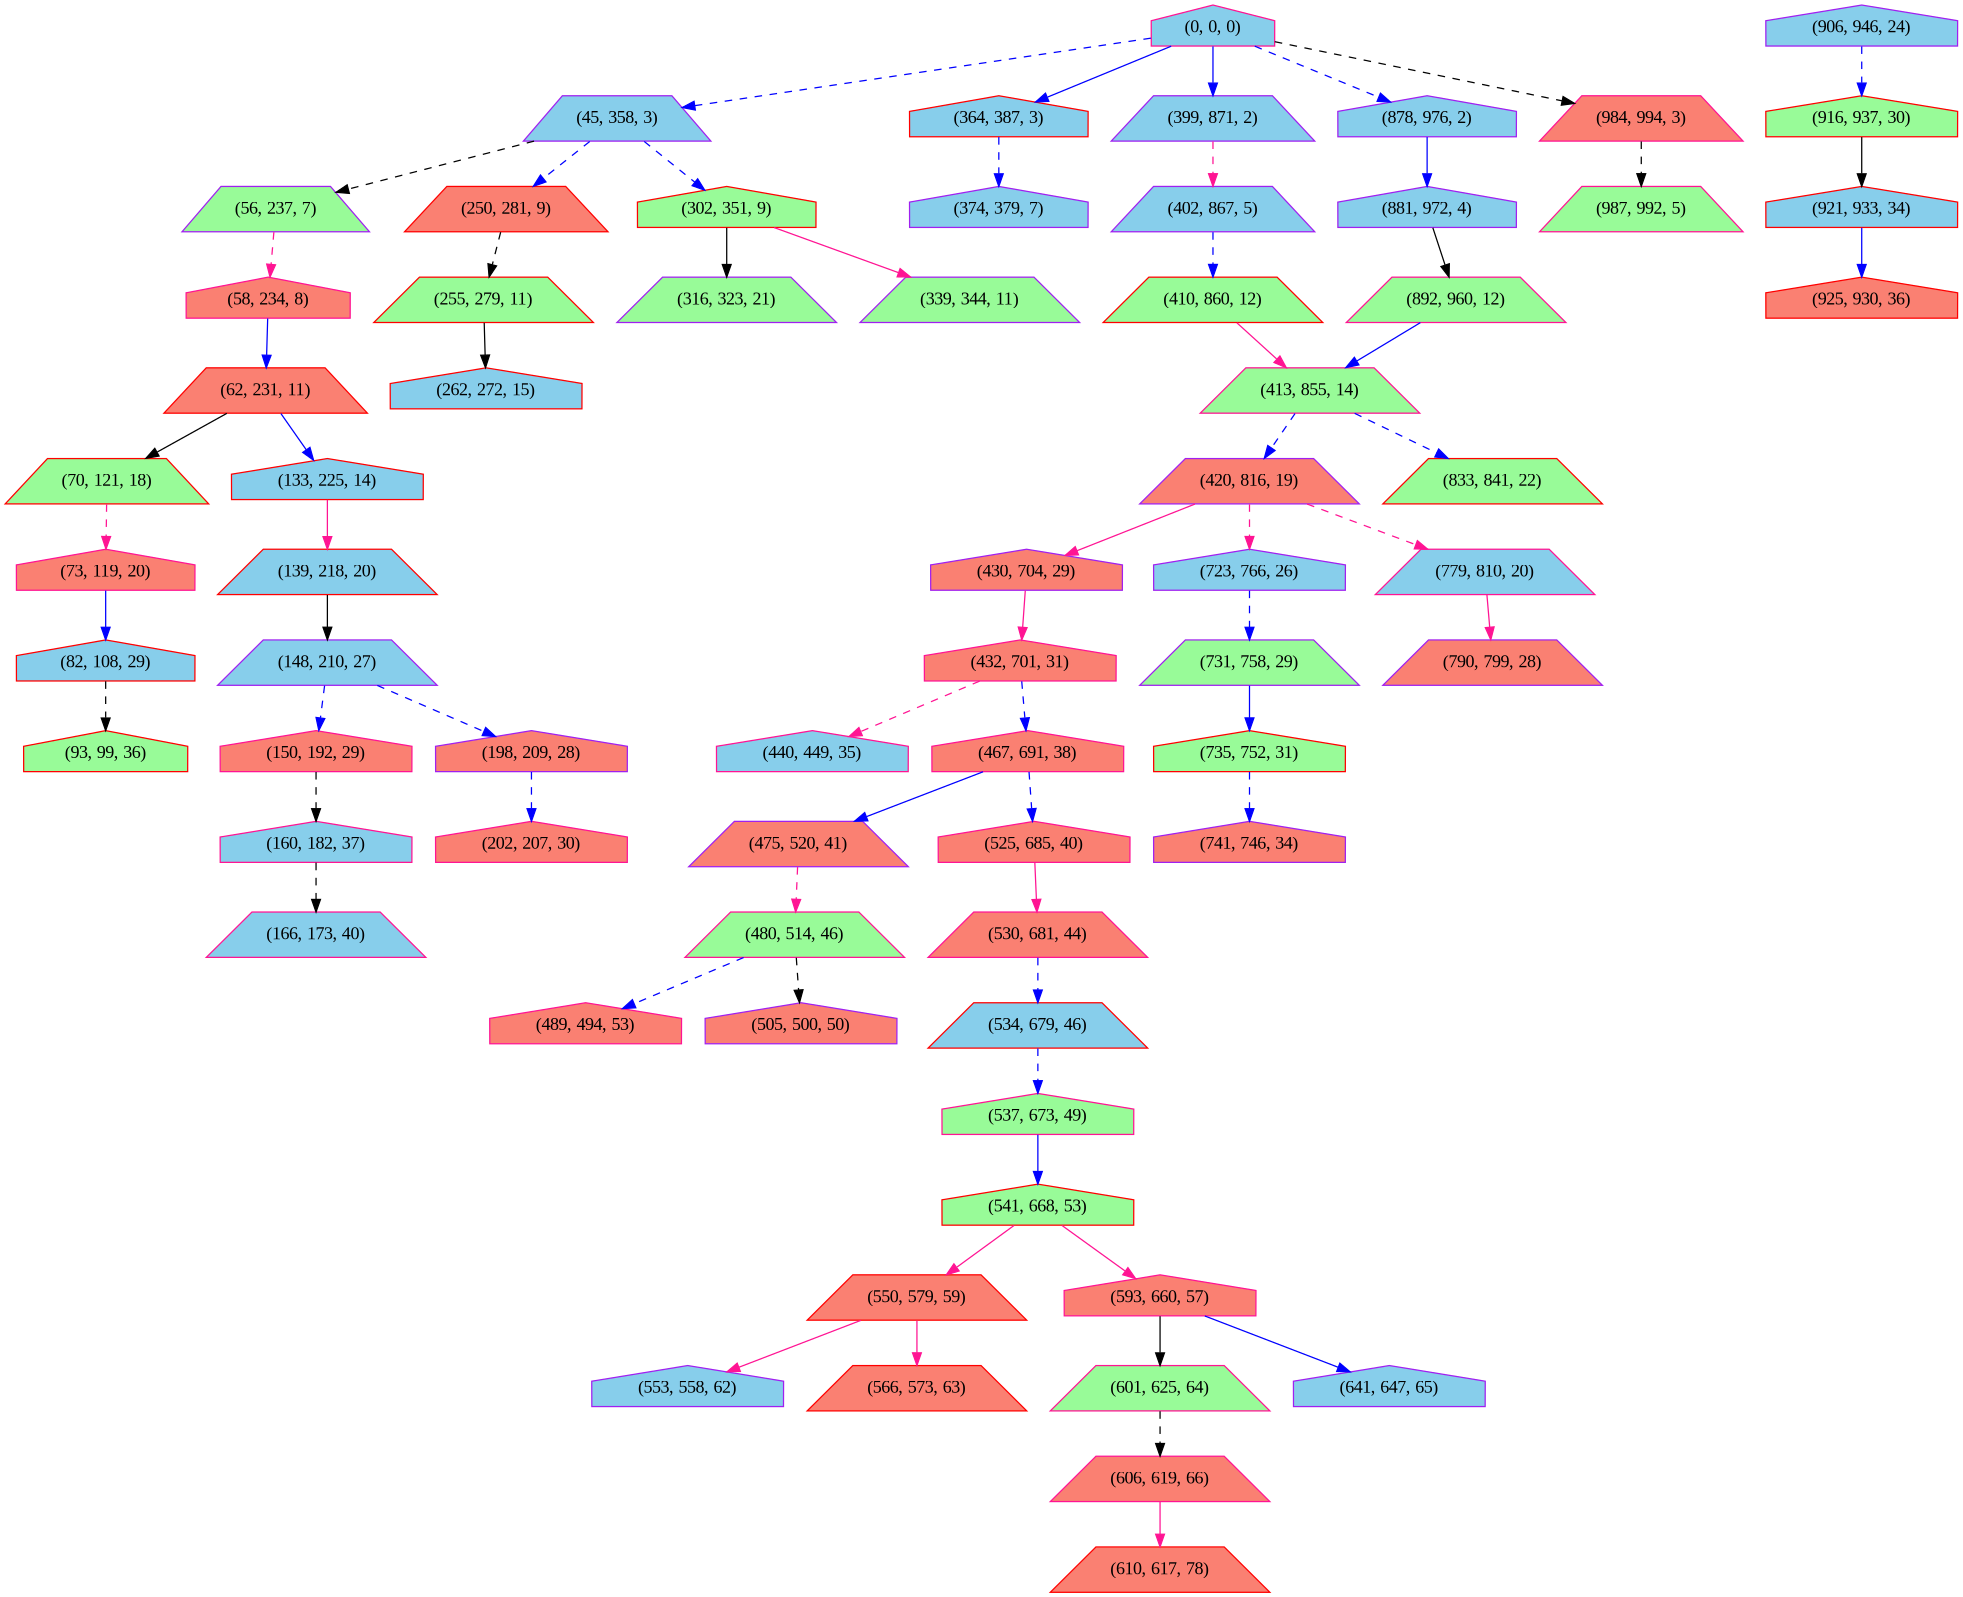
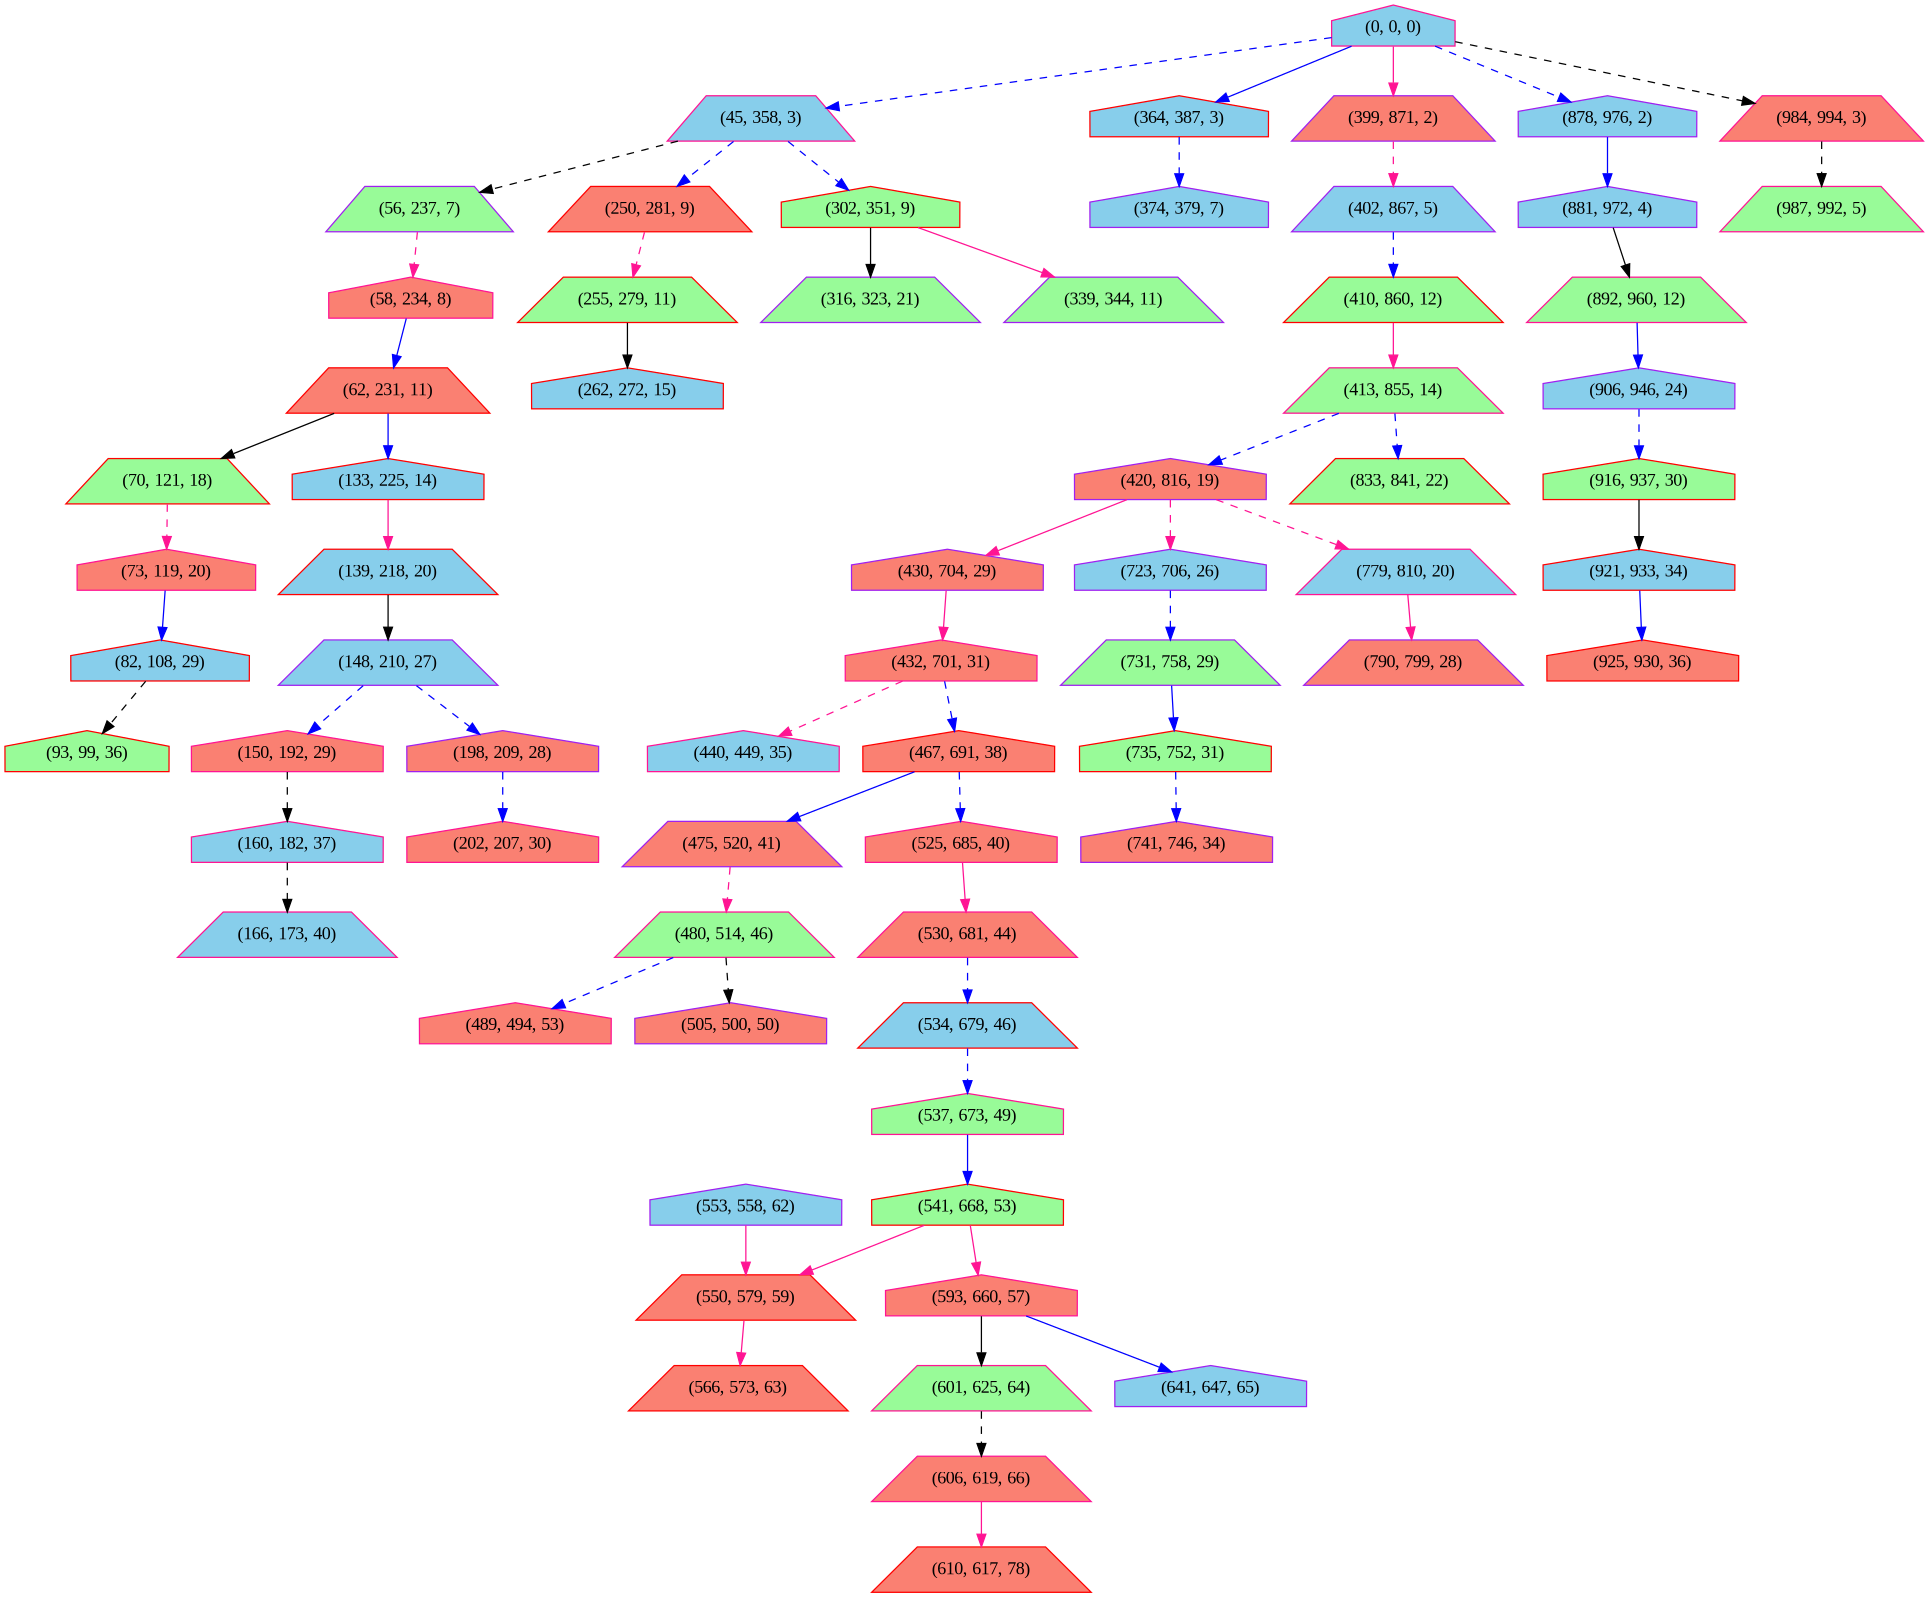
(1213, 65) -> (1393, 65)
(617, 118) -> (761, 118)
(1213, 118) -> (1393, 118)
(496, 248) -> (640, 248)
(1389, 342) -> (1638, 339)
(1250, 481) -> (1170, 481)
(1250, 572) -> (1170, 572)
(1028, 753) -> (959, 753)
(800, 1344) -> (746, 1244)
